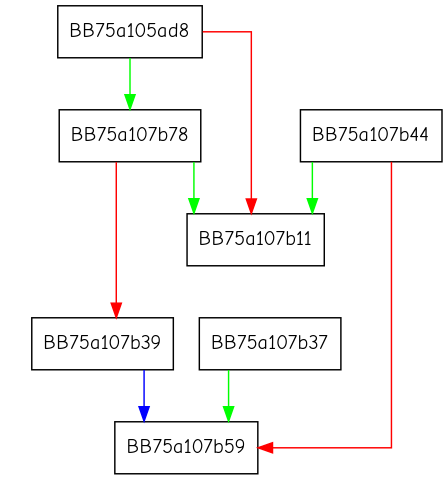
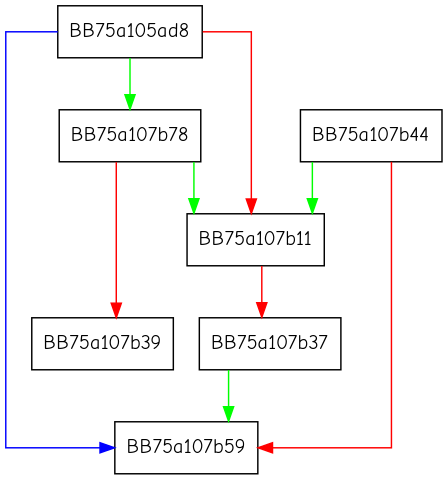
none -> (262, 284)
(144, 388) -> (6, 261)
